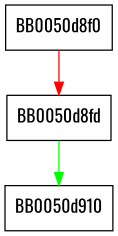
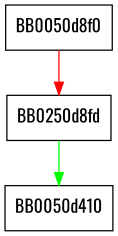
(59, 118) -> (59, 118)
(59, 208) -> (59, 208)
